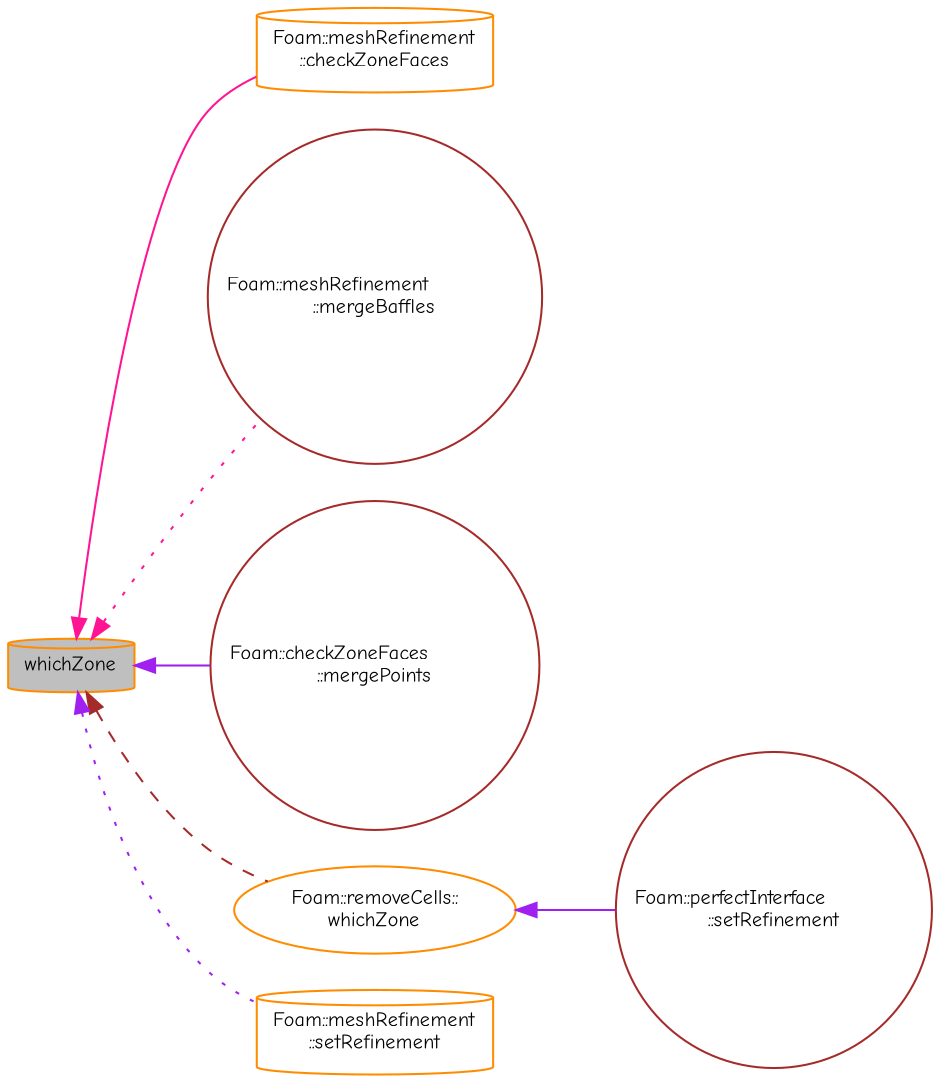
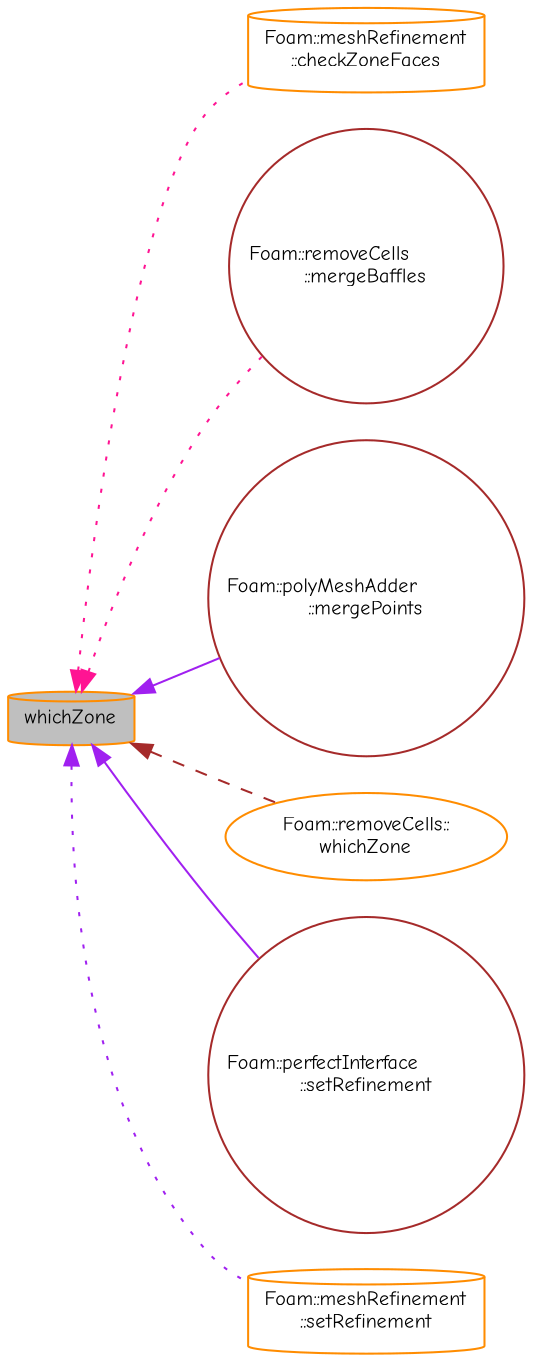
(375, 297) -> (366, 266)
(128, 329) -> (124, 359)
(375, 666) -> (366, 598)
(576, 910) -> (179, 862)
